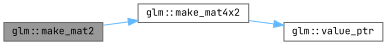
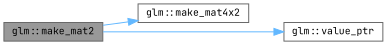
(261, 22) -> (188, 32)
